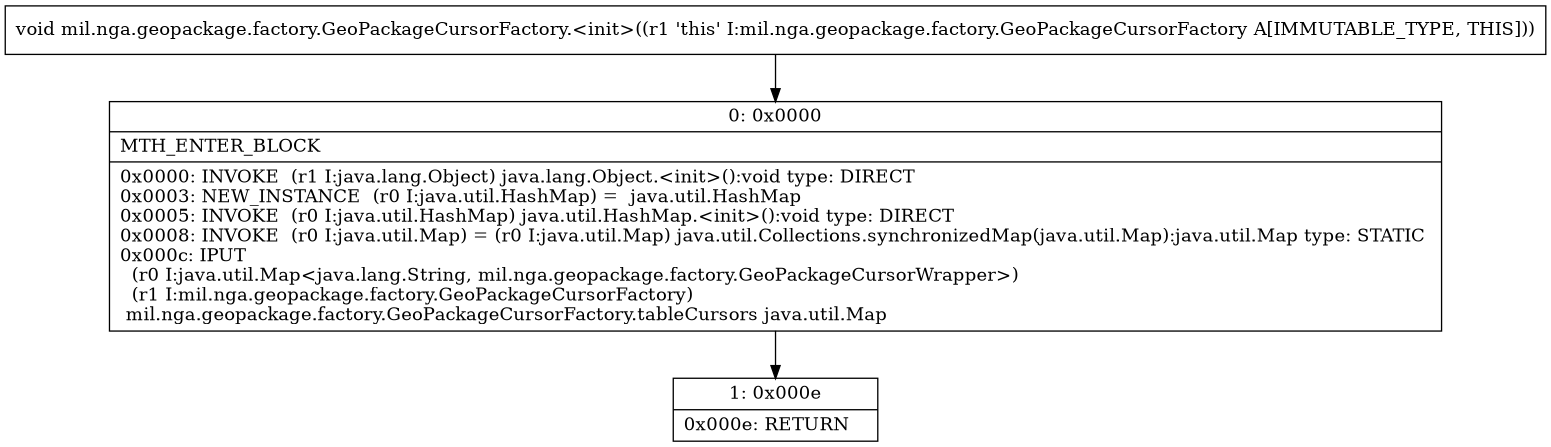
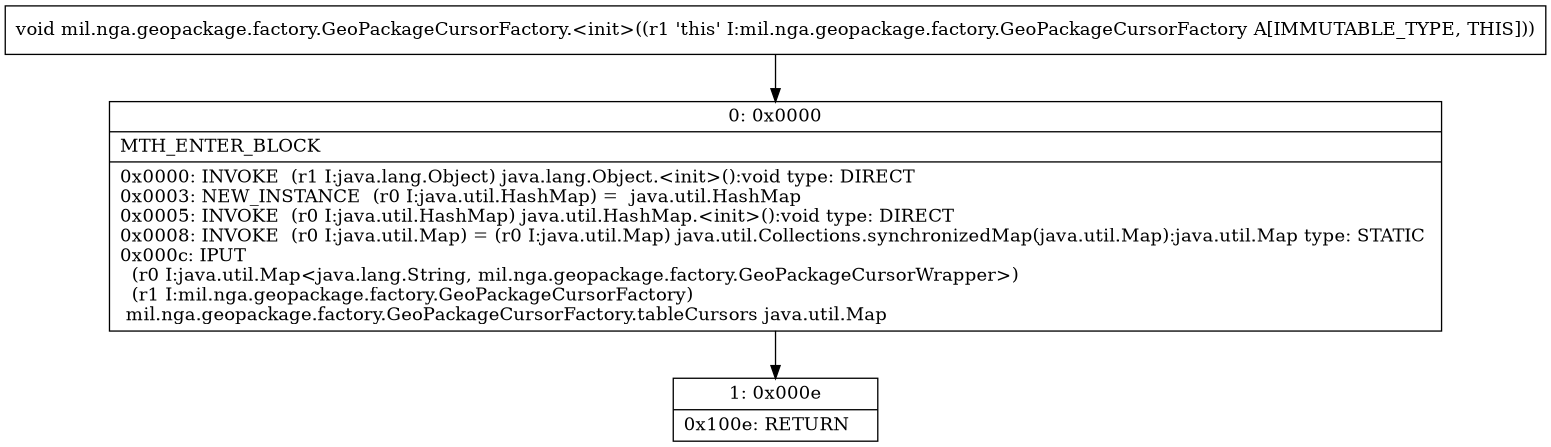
(776, 425) -> (776, 425)
